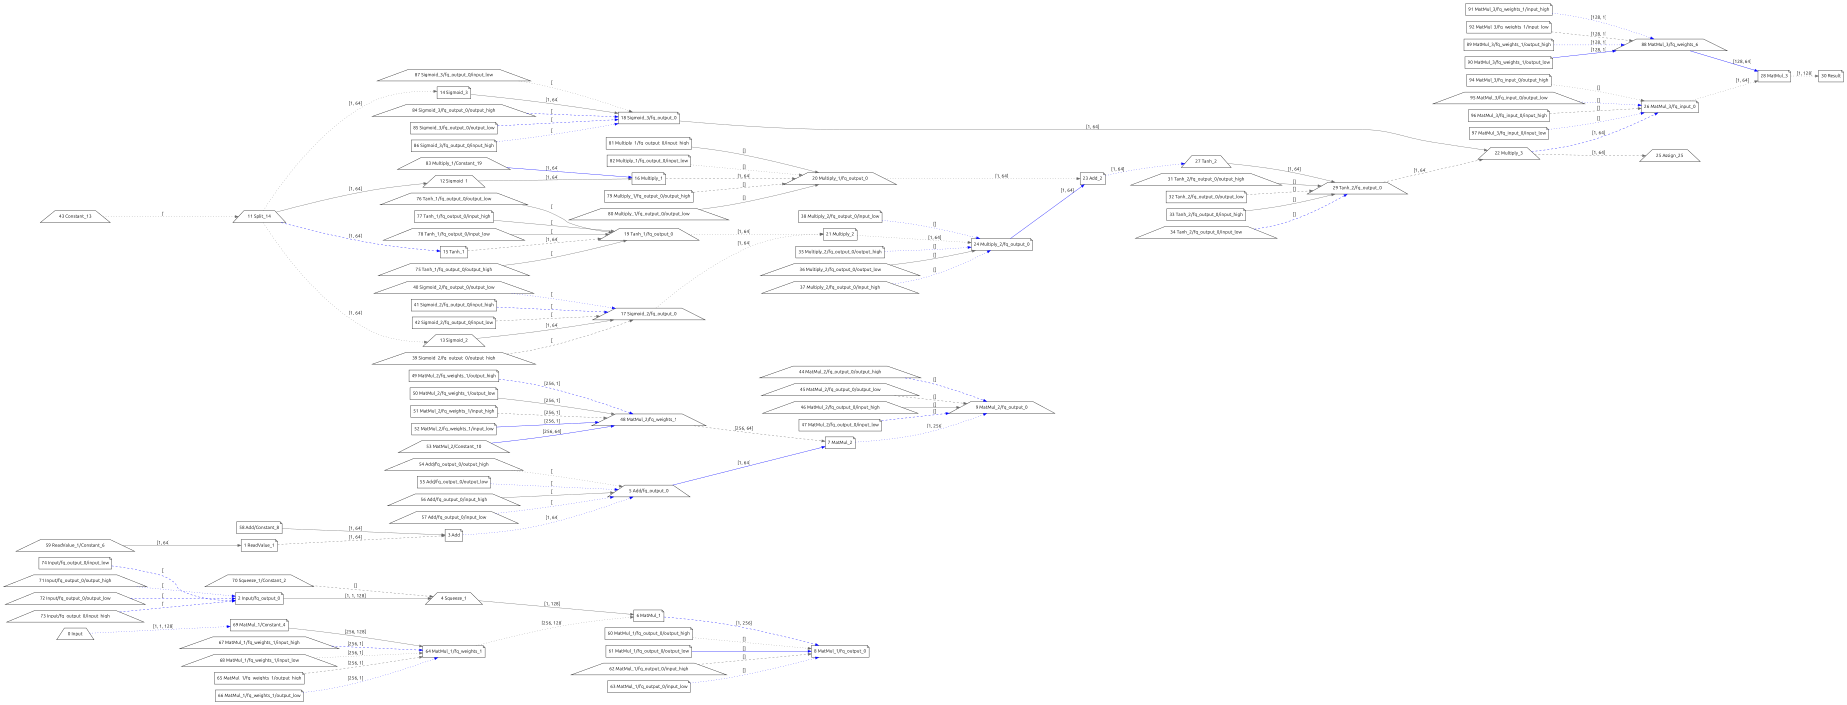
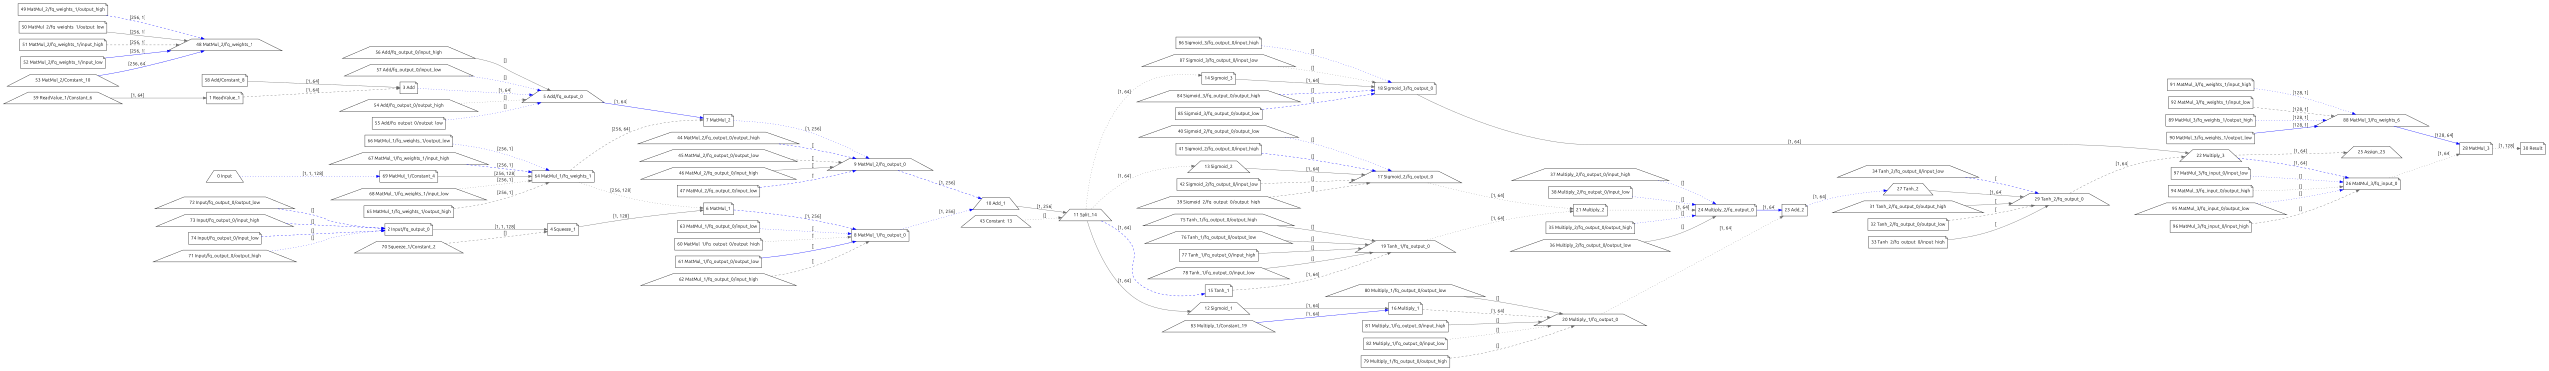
none -> (996, 204)
(758, 434) -> (630, 132)
(454, 599) -> (563, 229)
